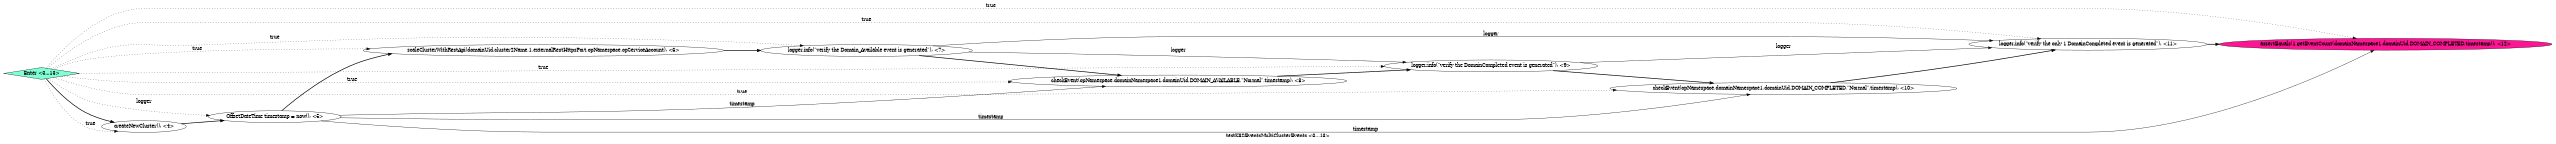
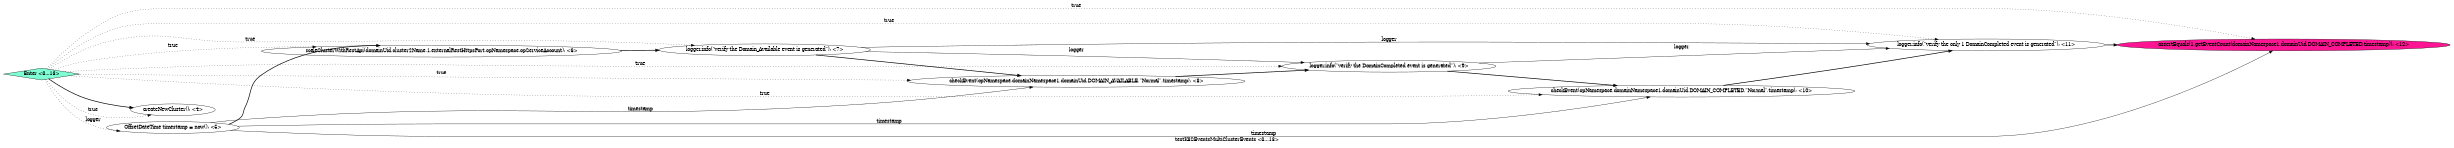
(201, 122) -> none
